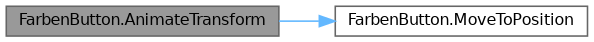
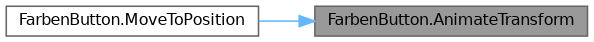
(299, 21) -> (279, 21)
